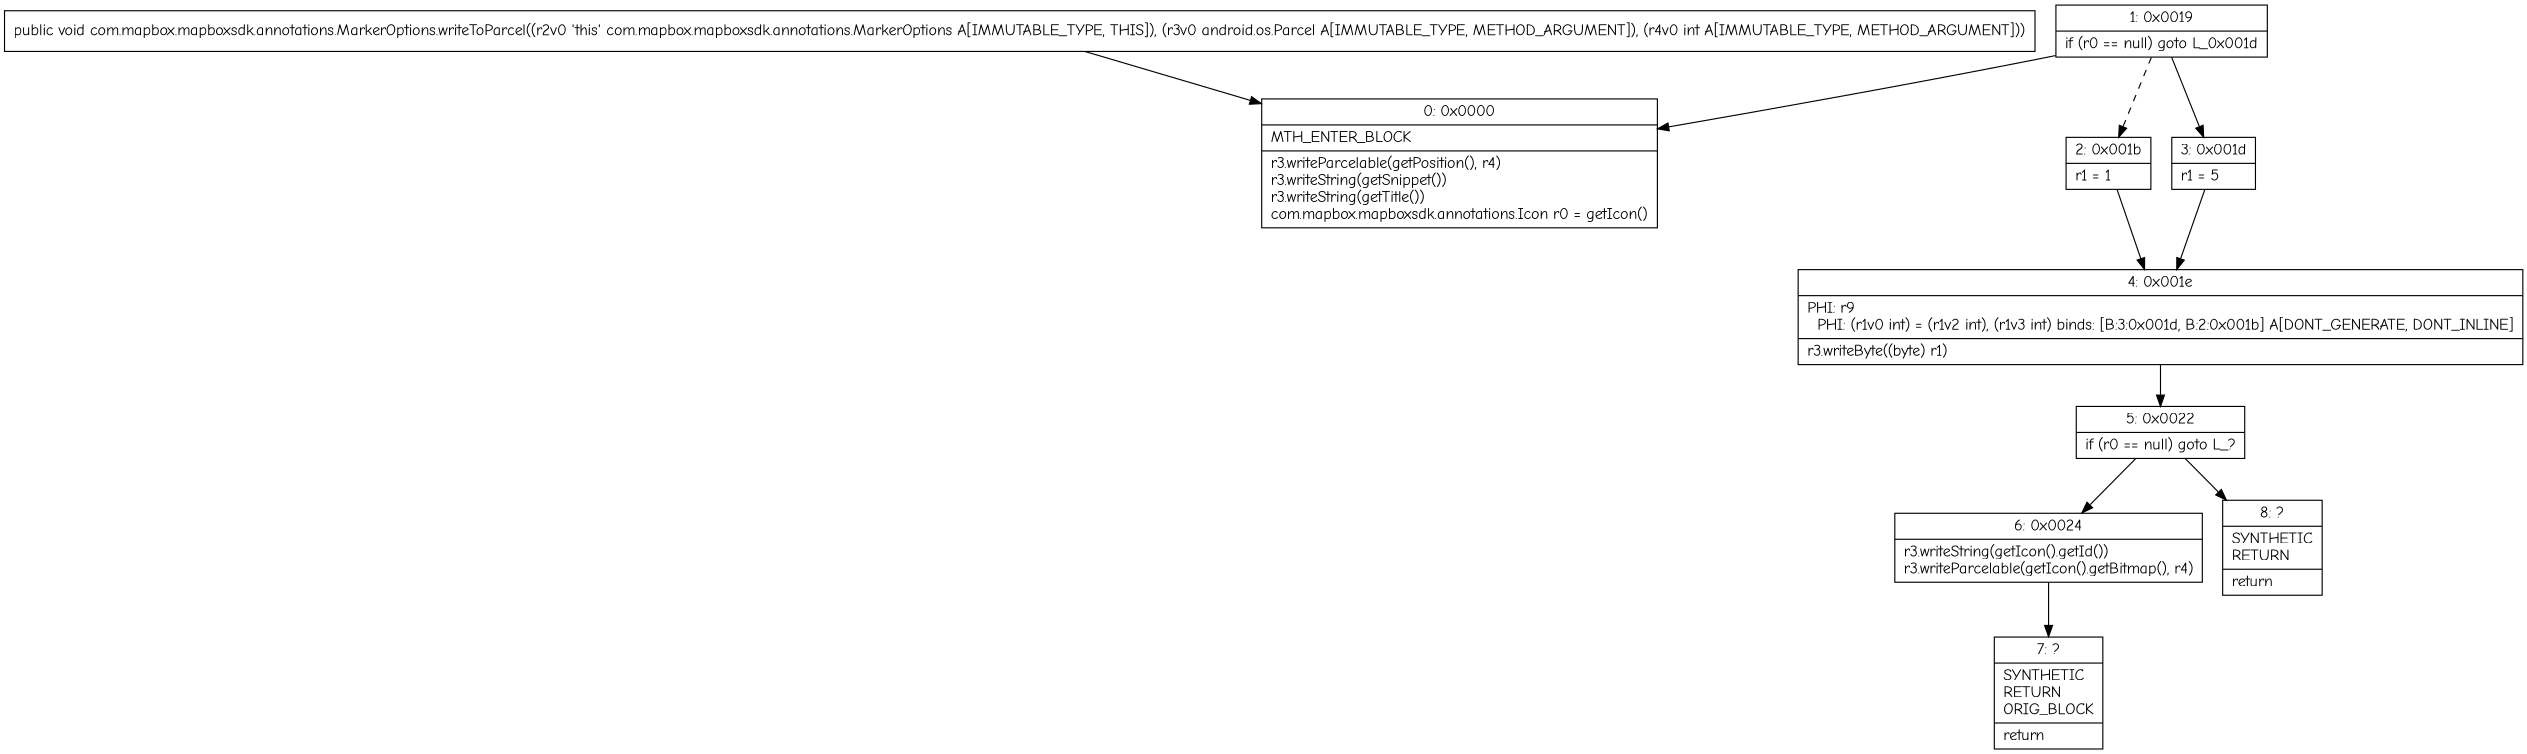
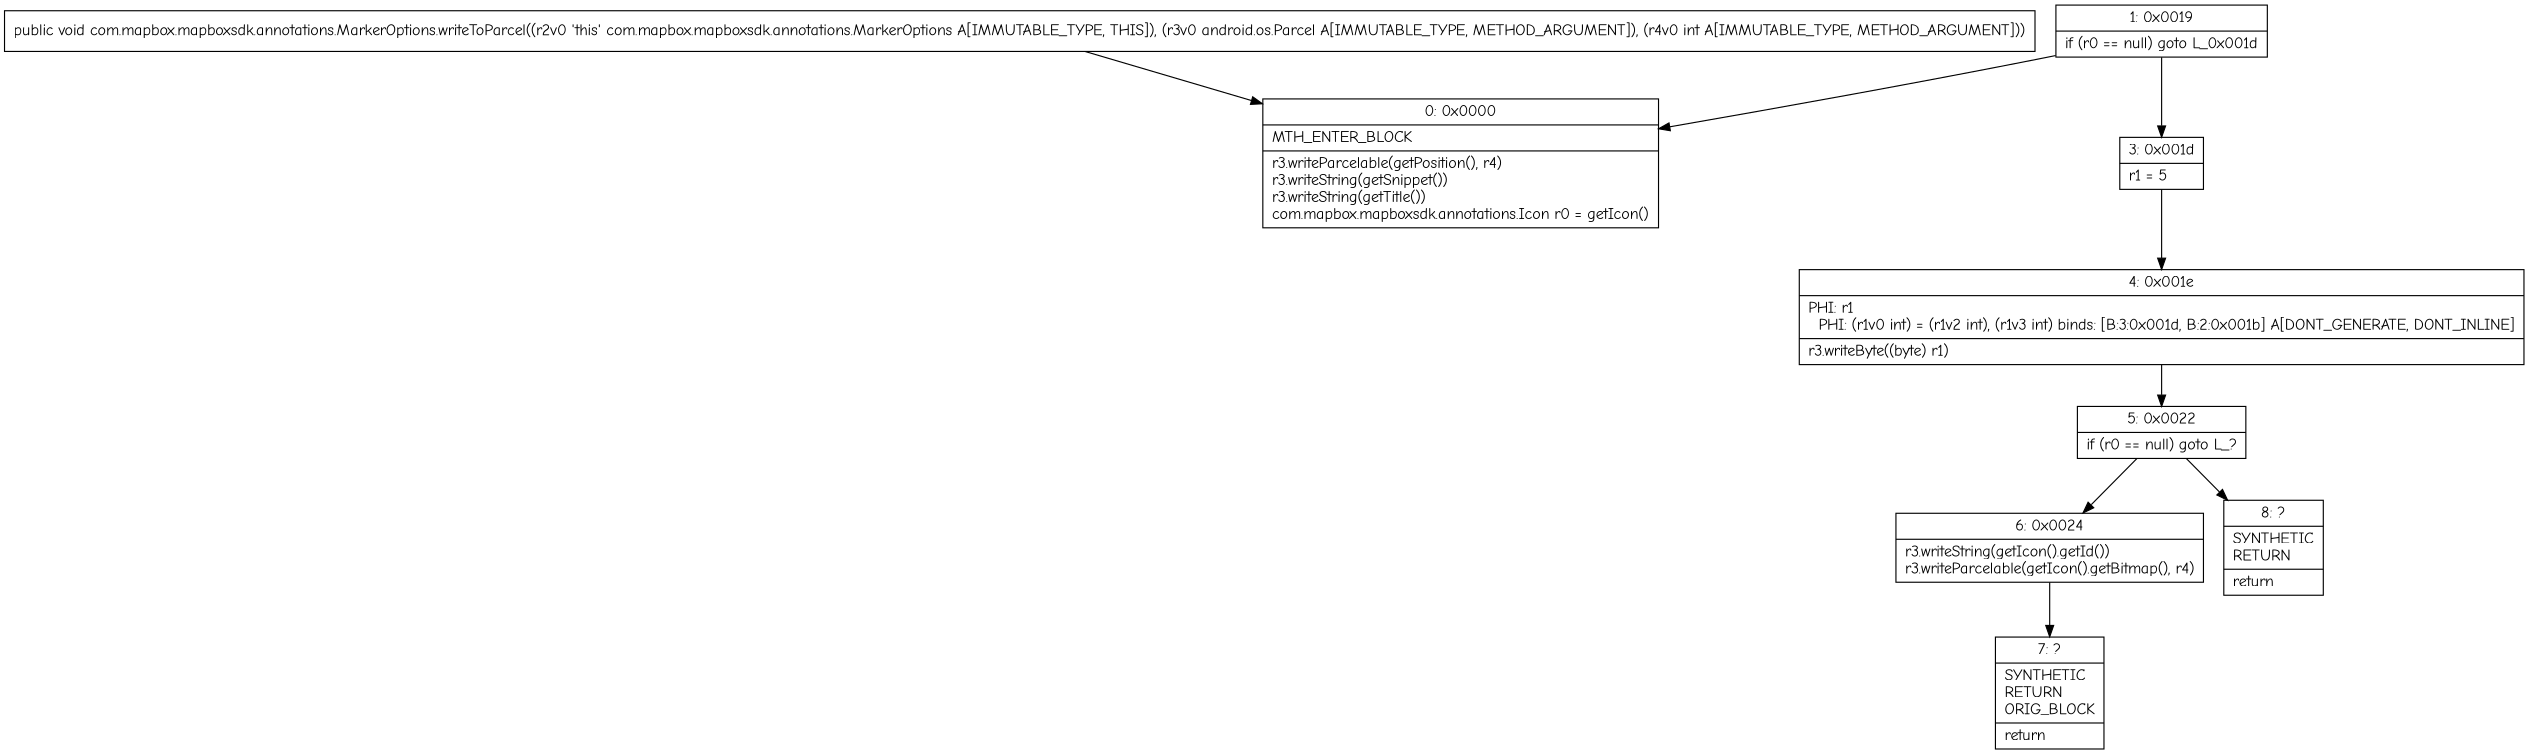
(2108, 163) -> none
(1834, 308) -> (1834, 308)
